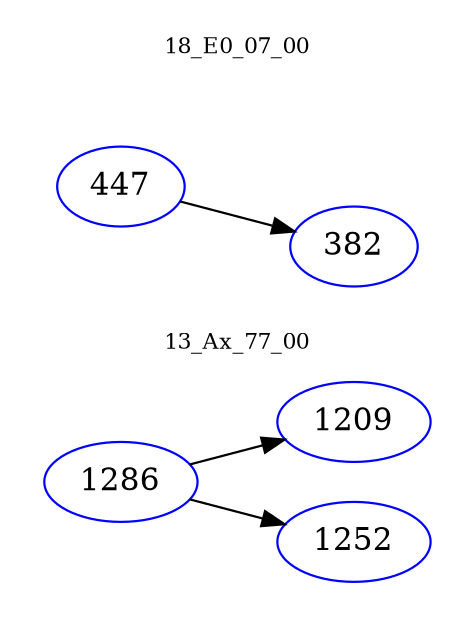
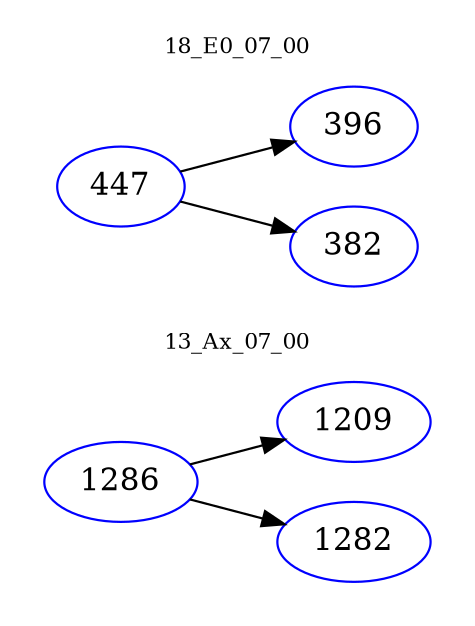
none -> (354, 127)
(238, 343) -> (238, 343)
(354, 542) -> (354, 542)
